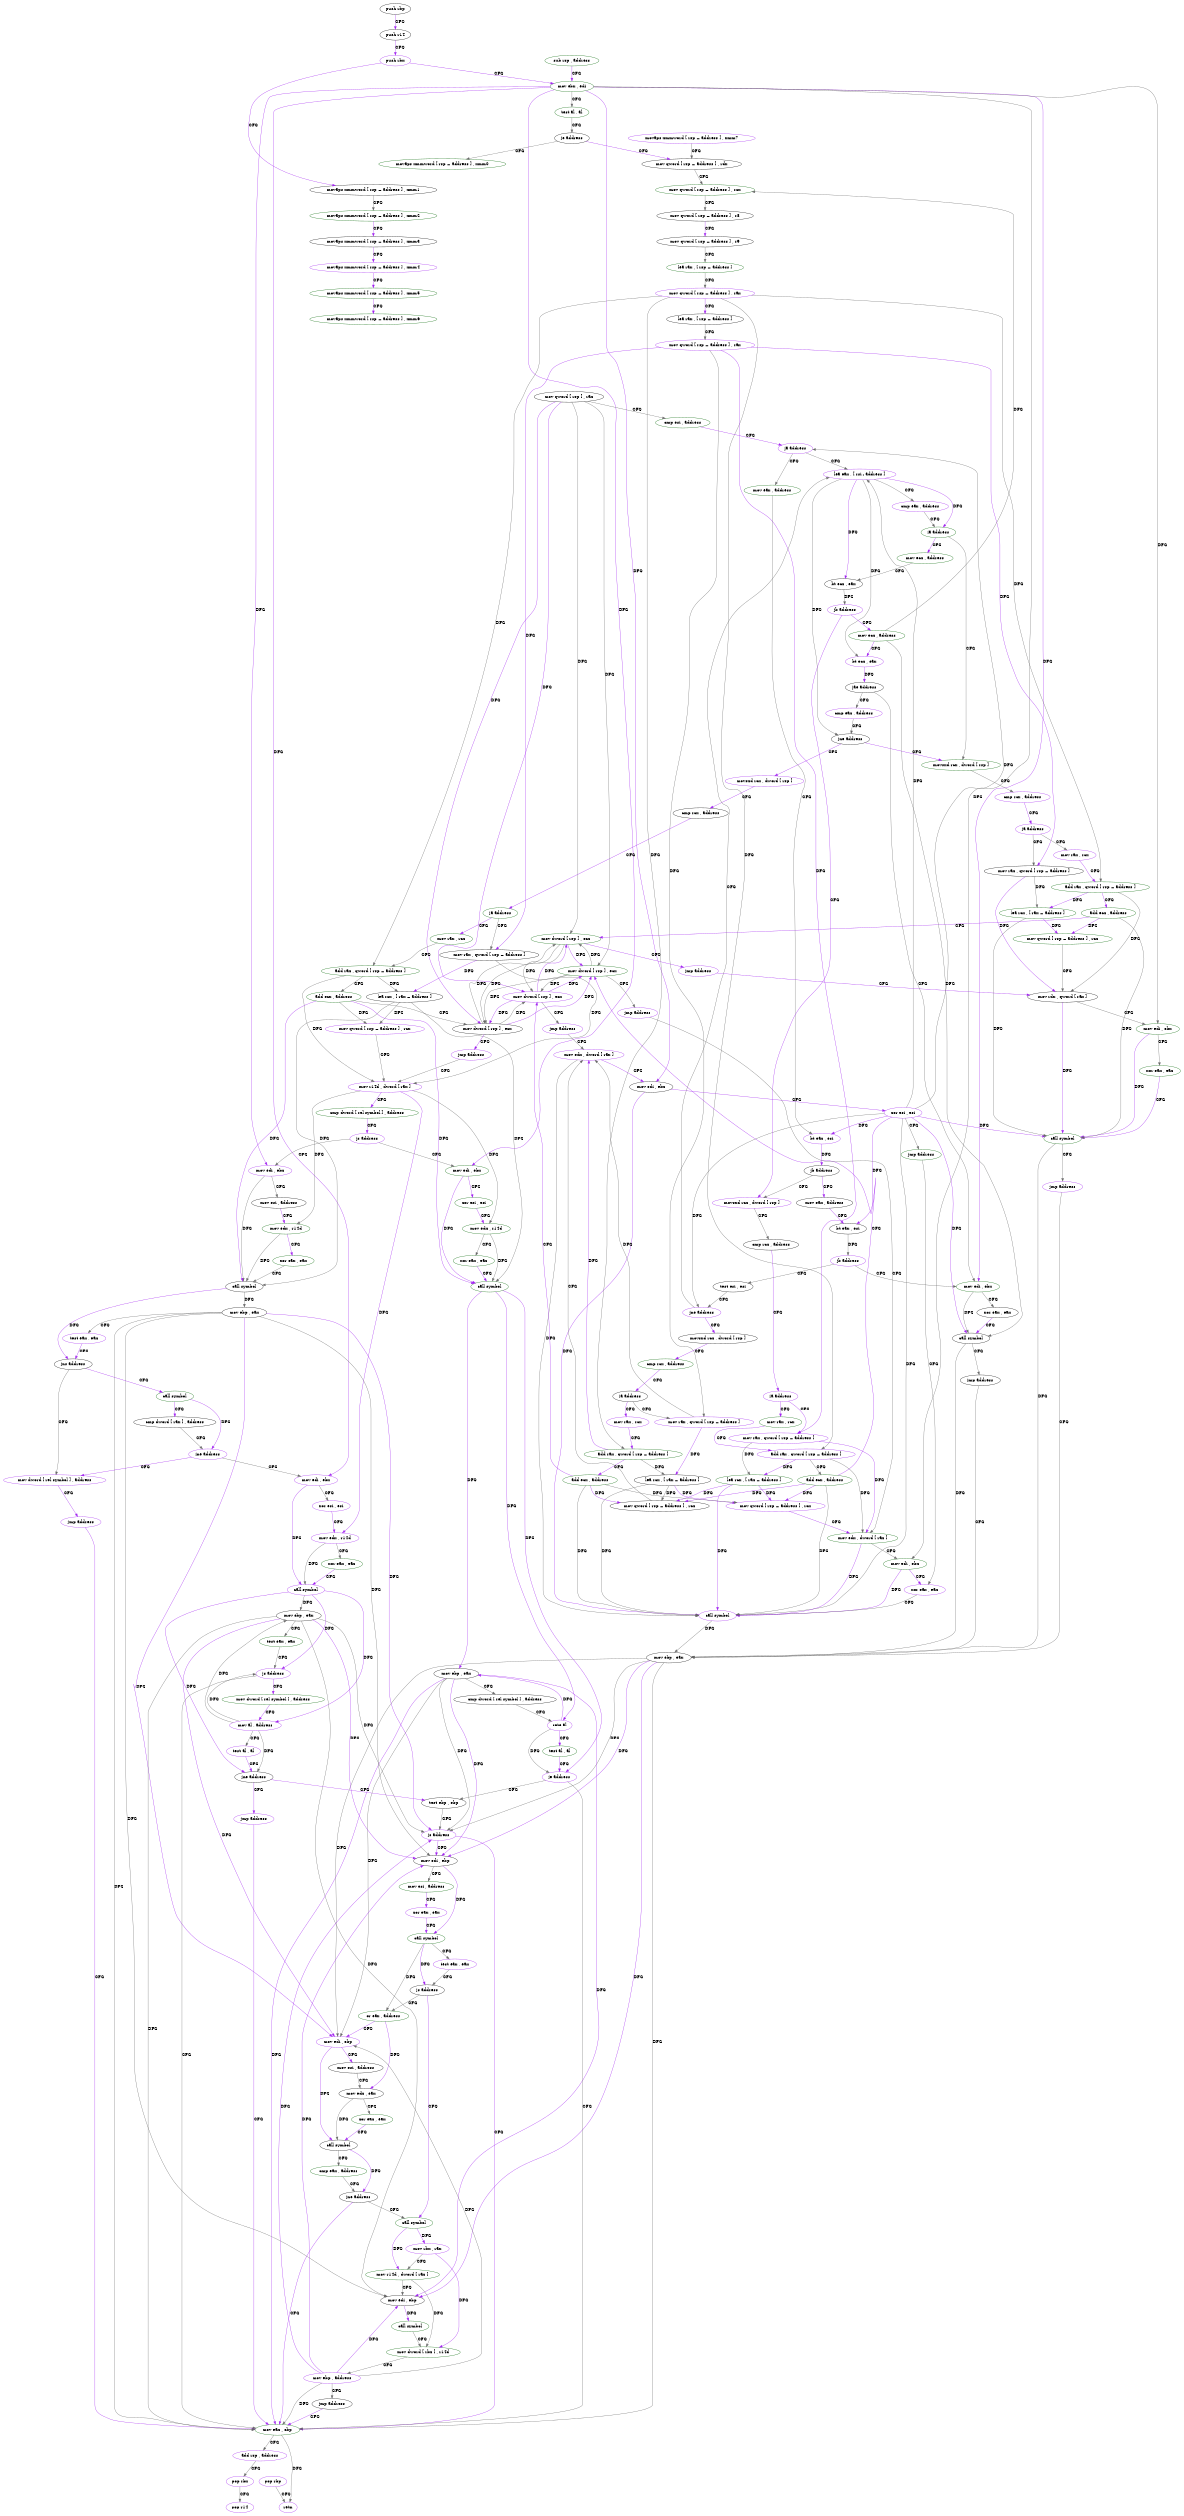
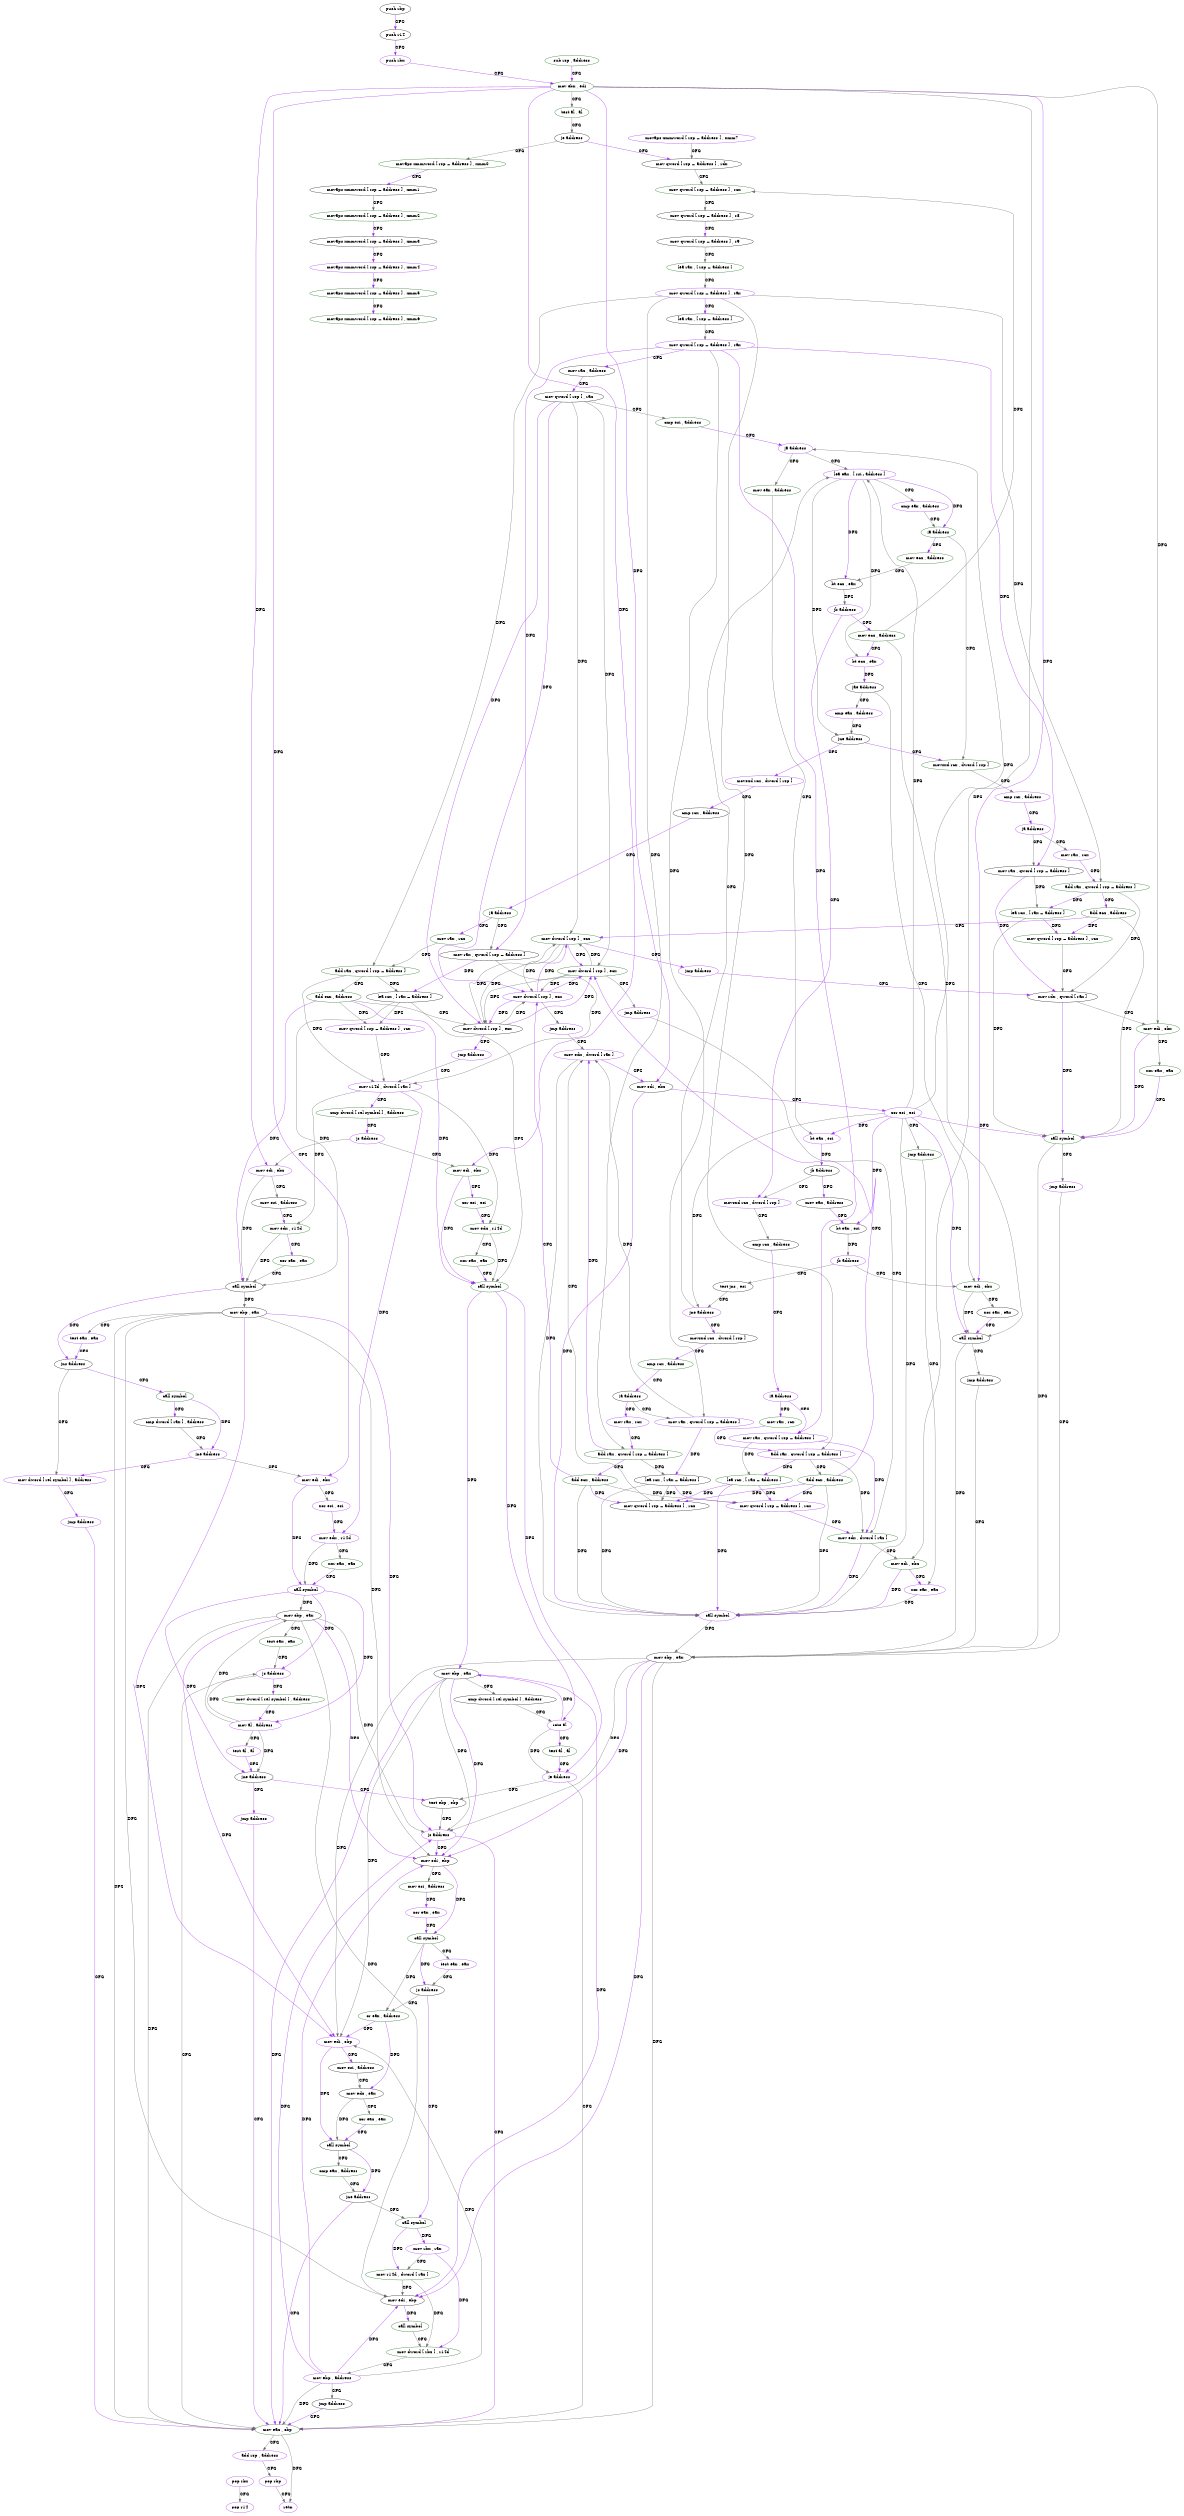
(253, 103) -> (409, 176)
none -> (587, 371)
(733, 1287) -> (733, 1287)
(251, 2467) -> (266, 2467)
